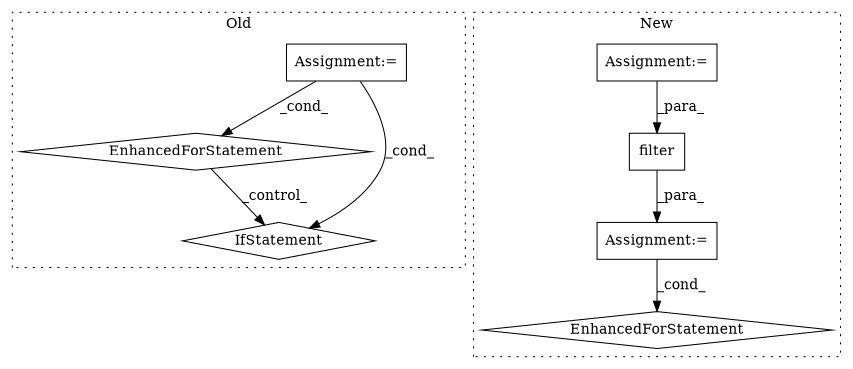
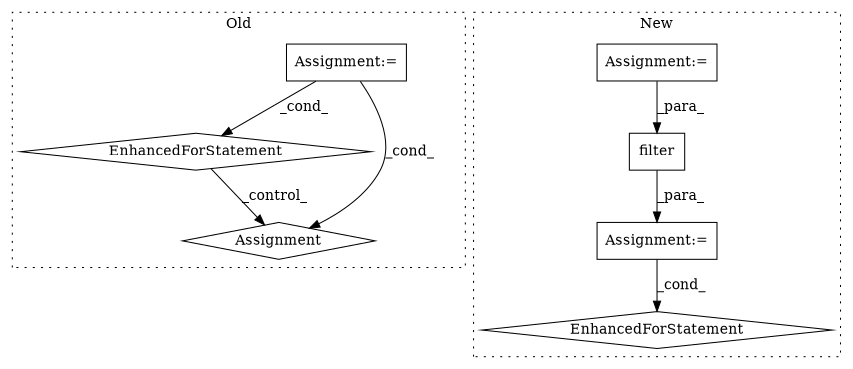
(279, 241) -> (279, 241)
